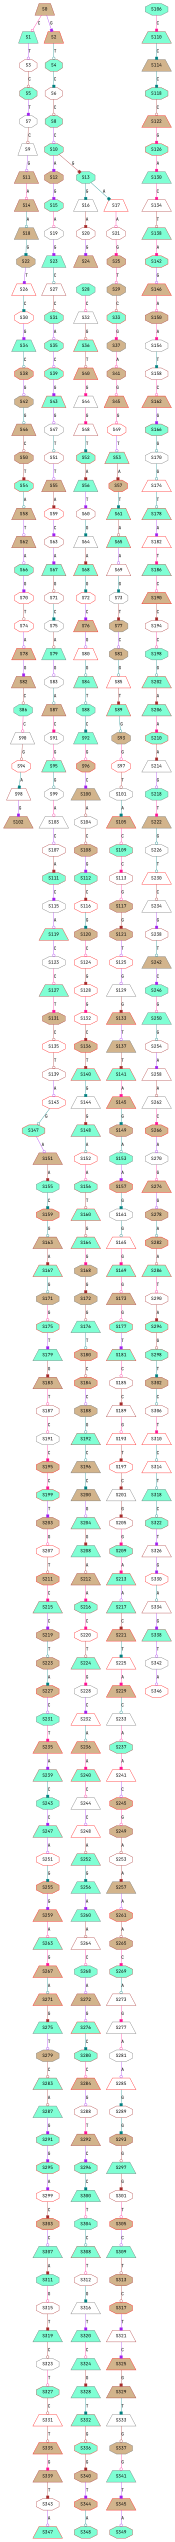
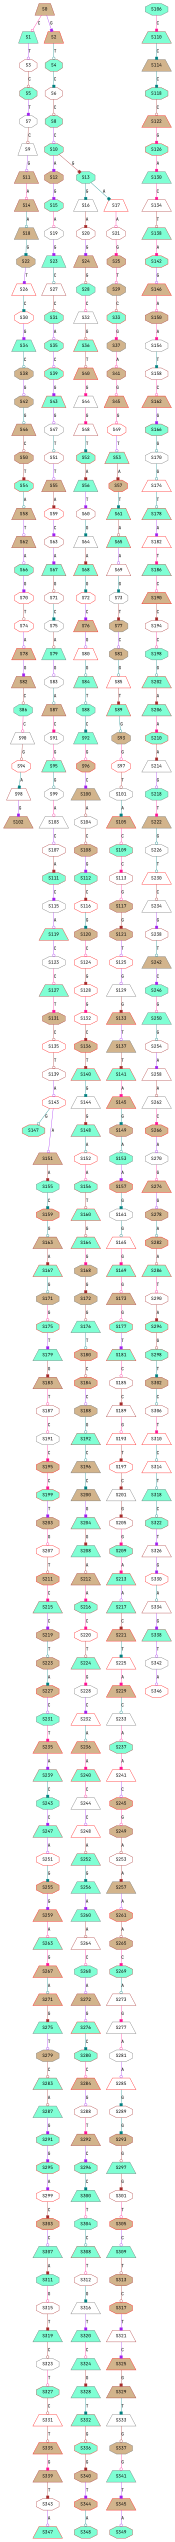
none -> (86, 274)
(24, 374) -> (24, 374)
(40, 1144) -> (51, 1129)
(86, 1508) -> (86, 1508)
